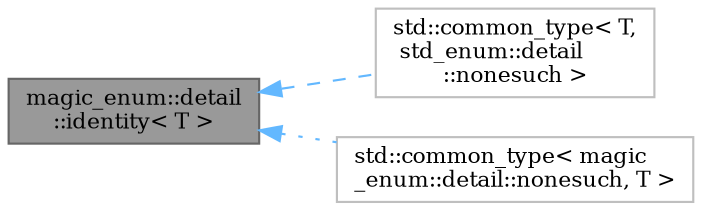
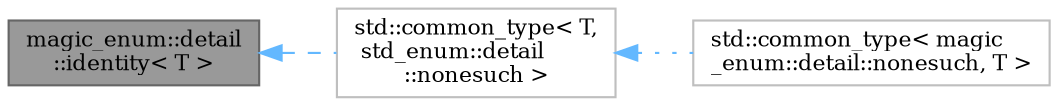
(309, 138) -> (665, 53)
